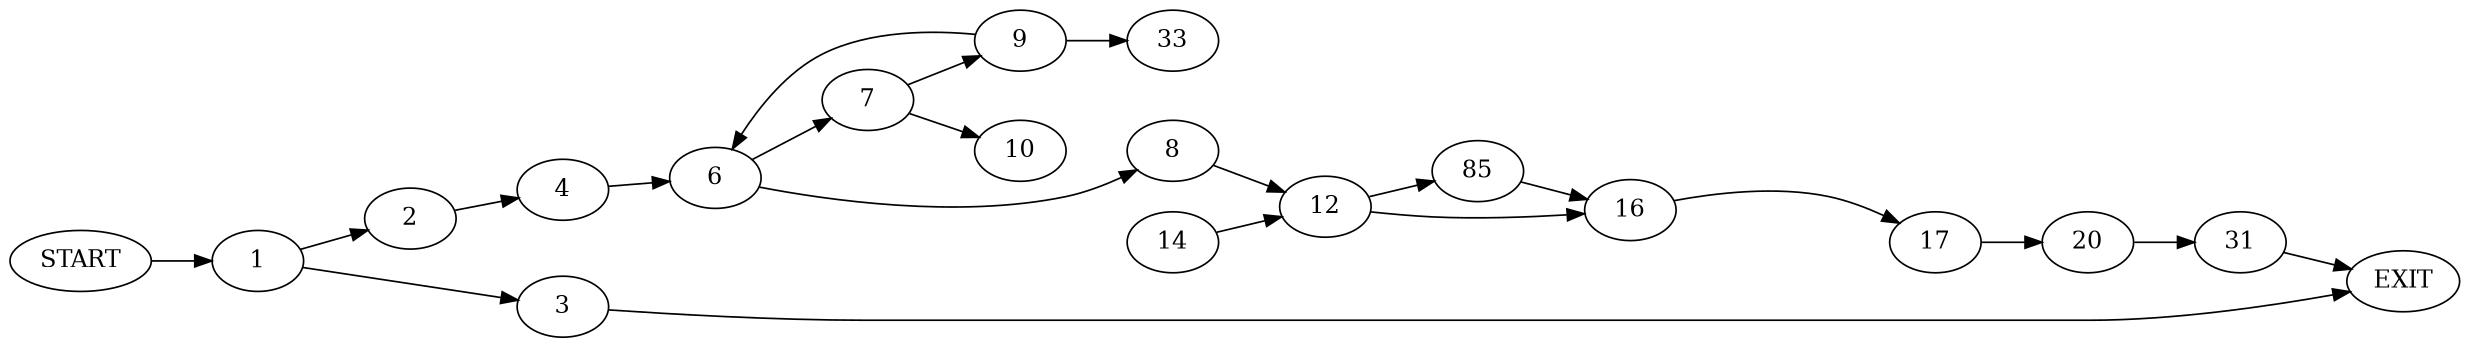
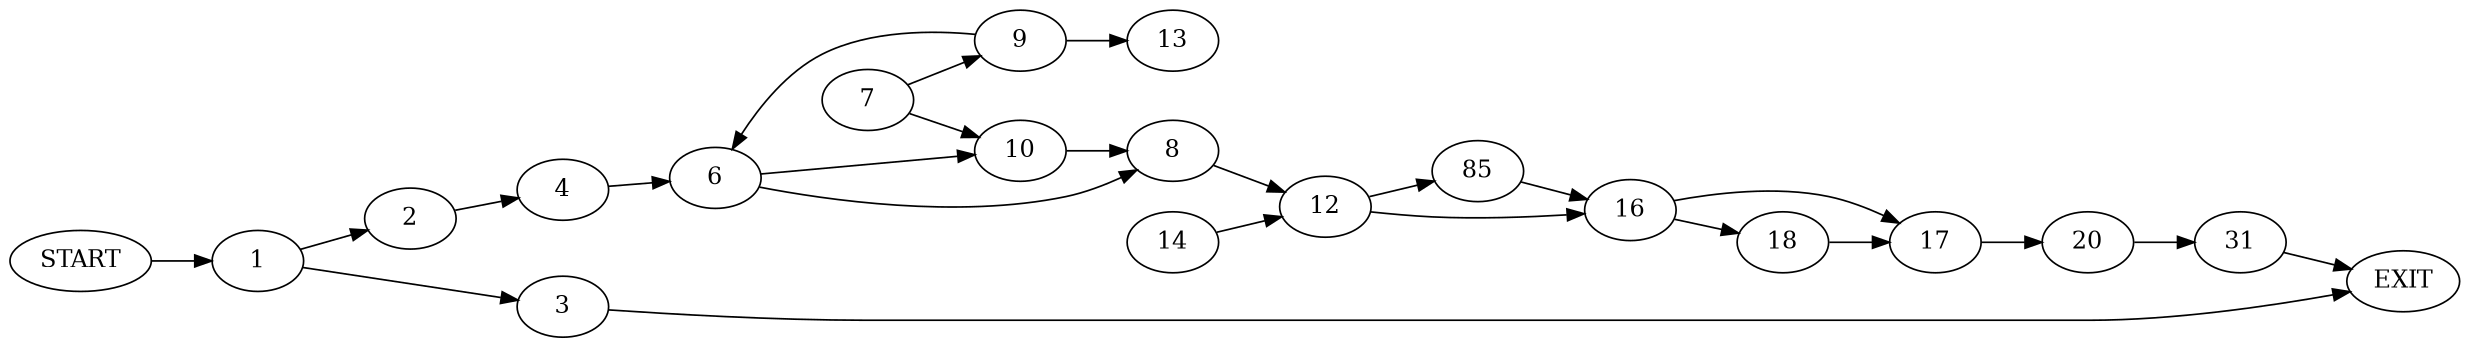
(1173, 41) -> (1173, 41)
(784, 143) -> (859, 165)
none -> (1088, 151)
none -> (1783, 242)
